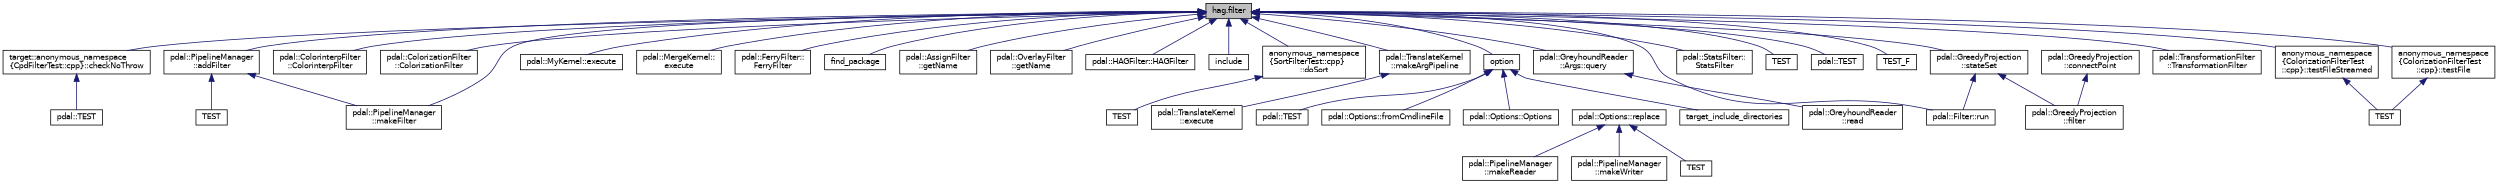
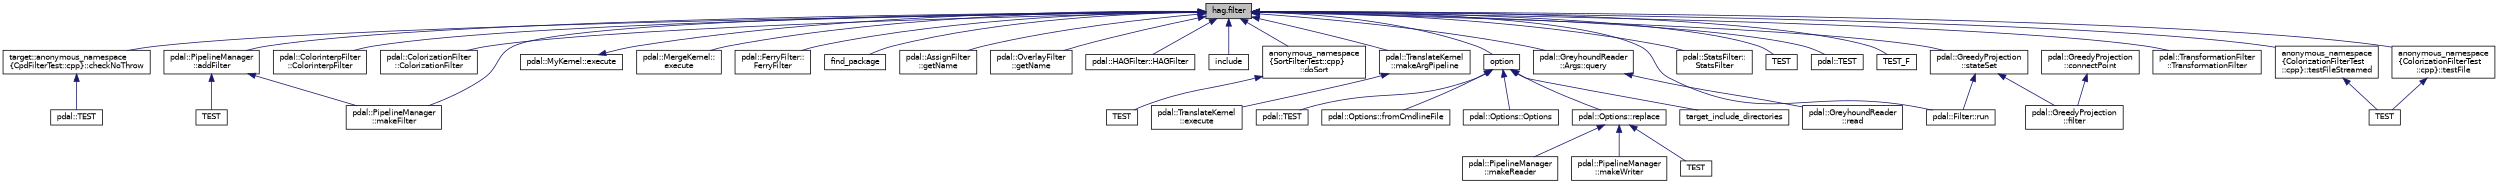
(891, 19) -> (755, 31)
none -> (1559, 93)
